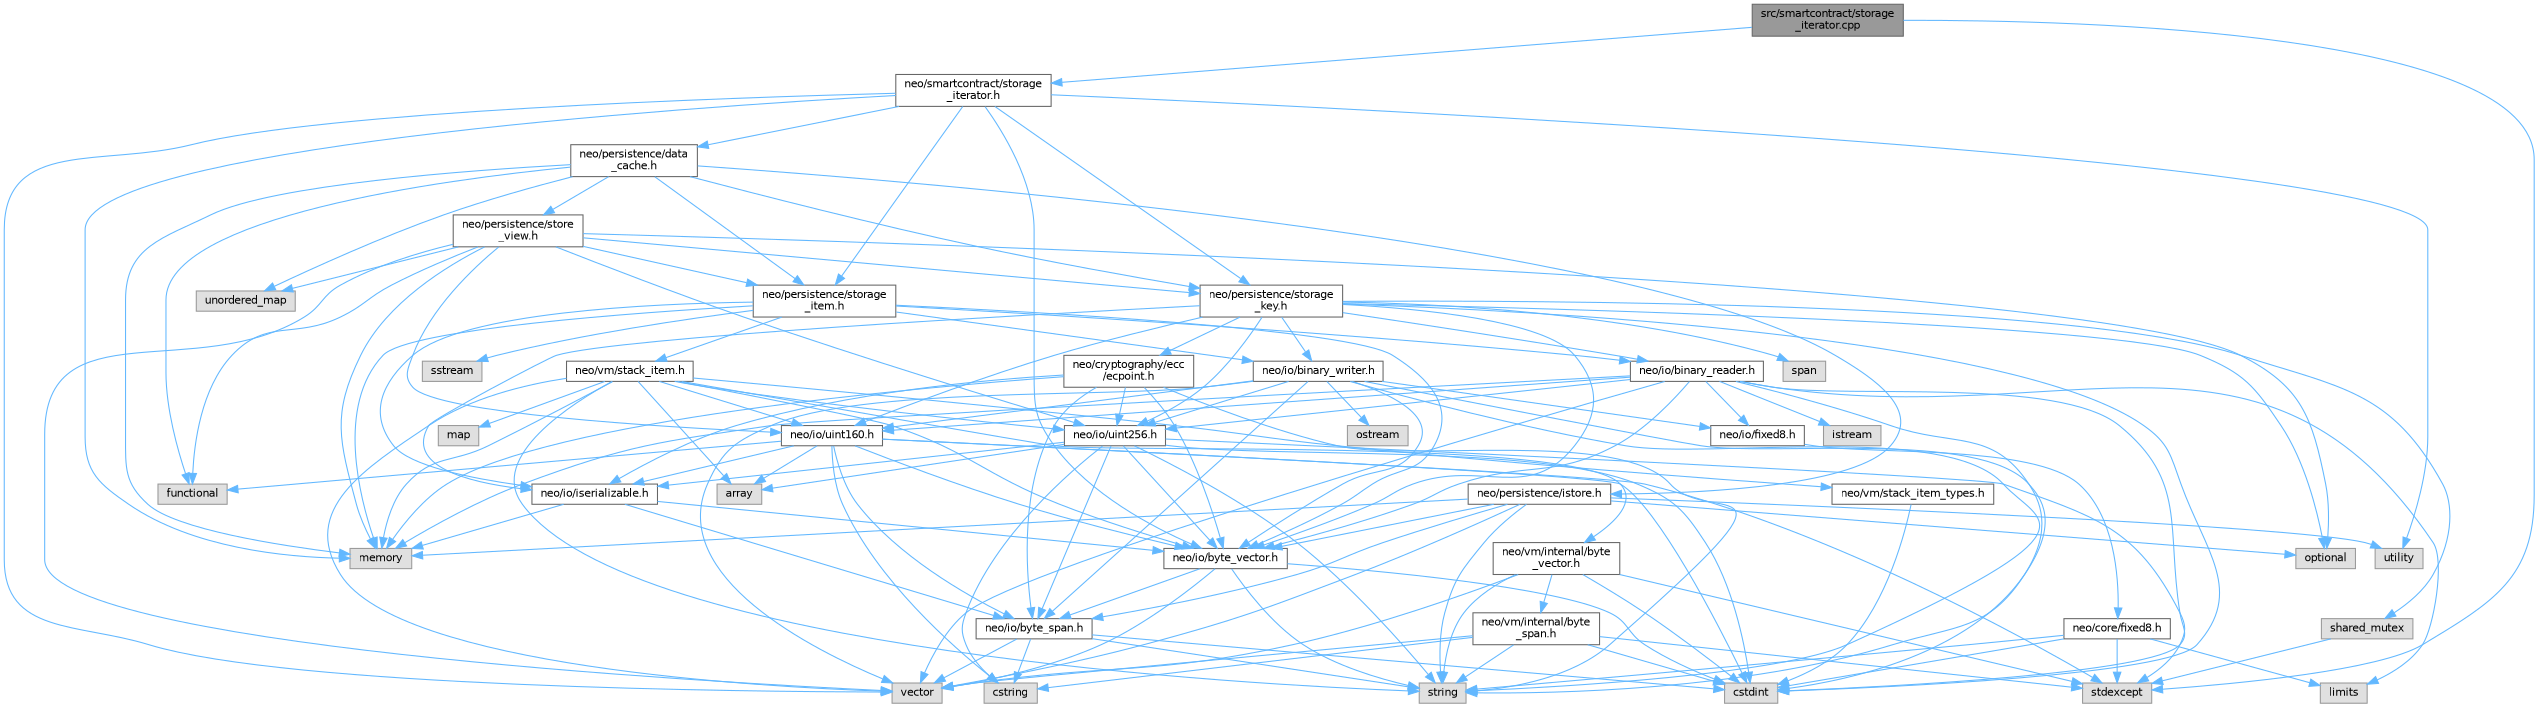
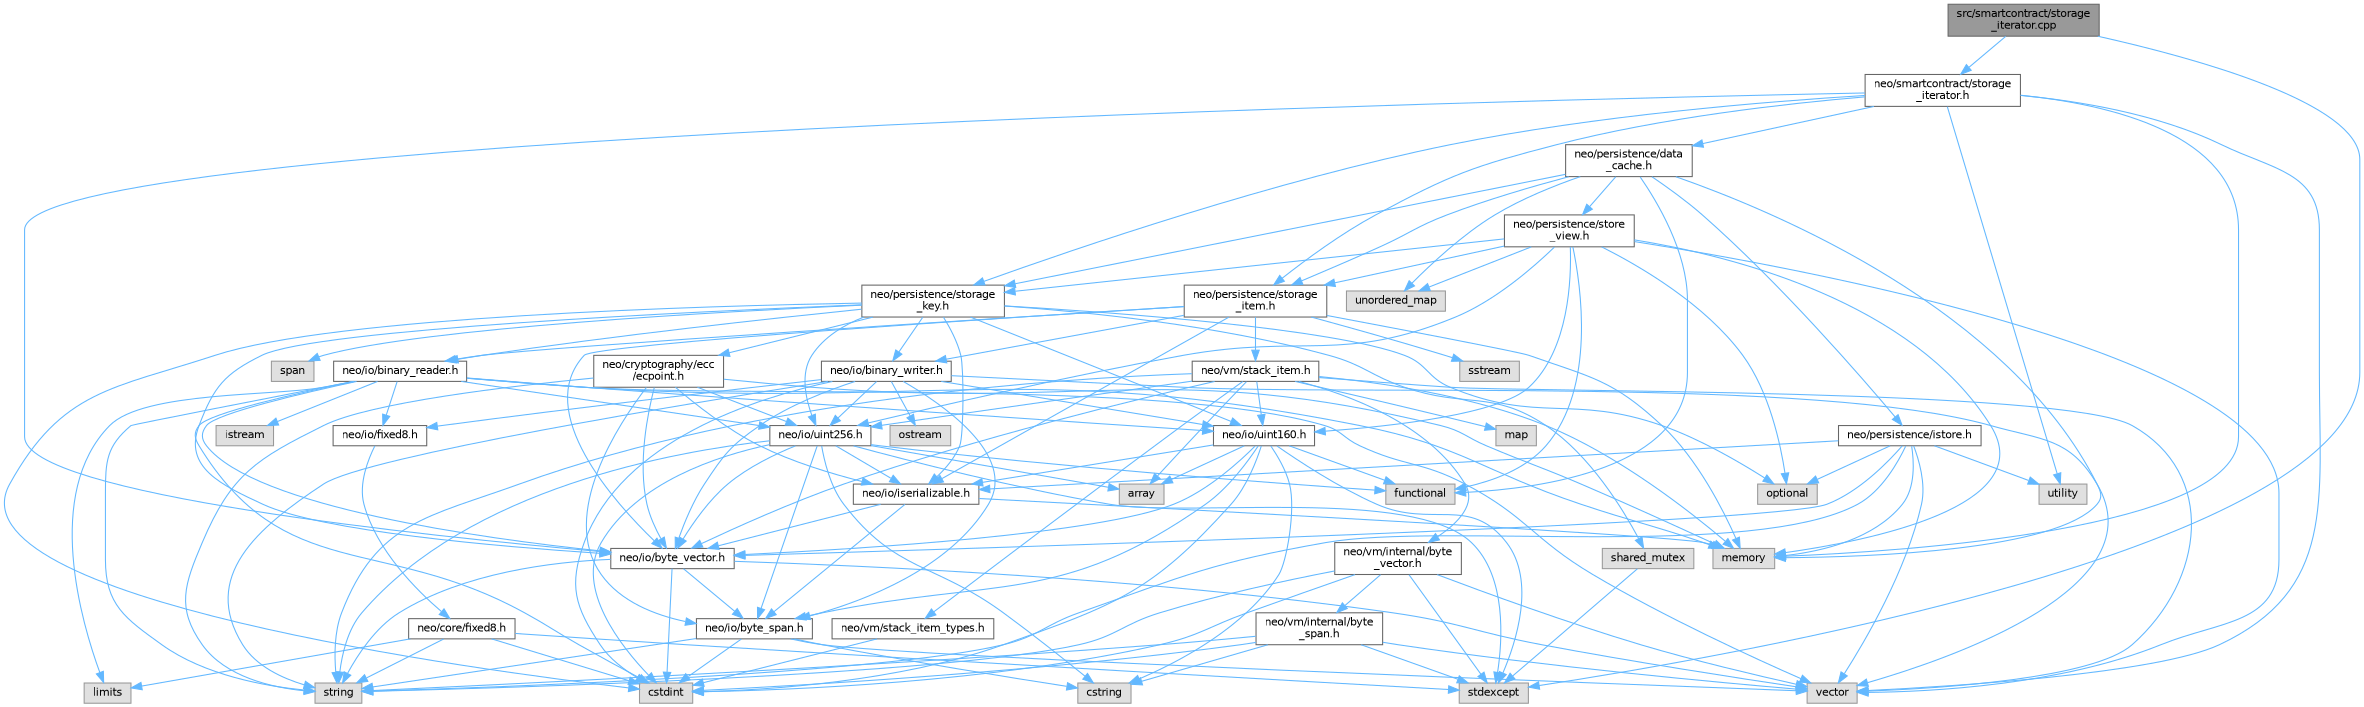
none -> (1110, 469)
(1298, 574) -> (1435, 464)
